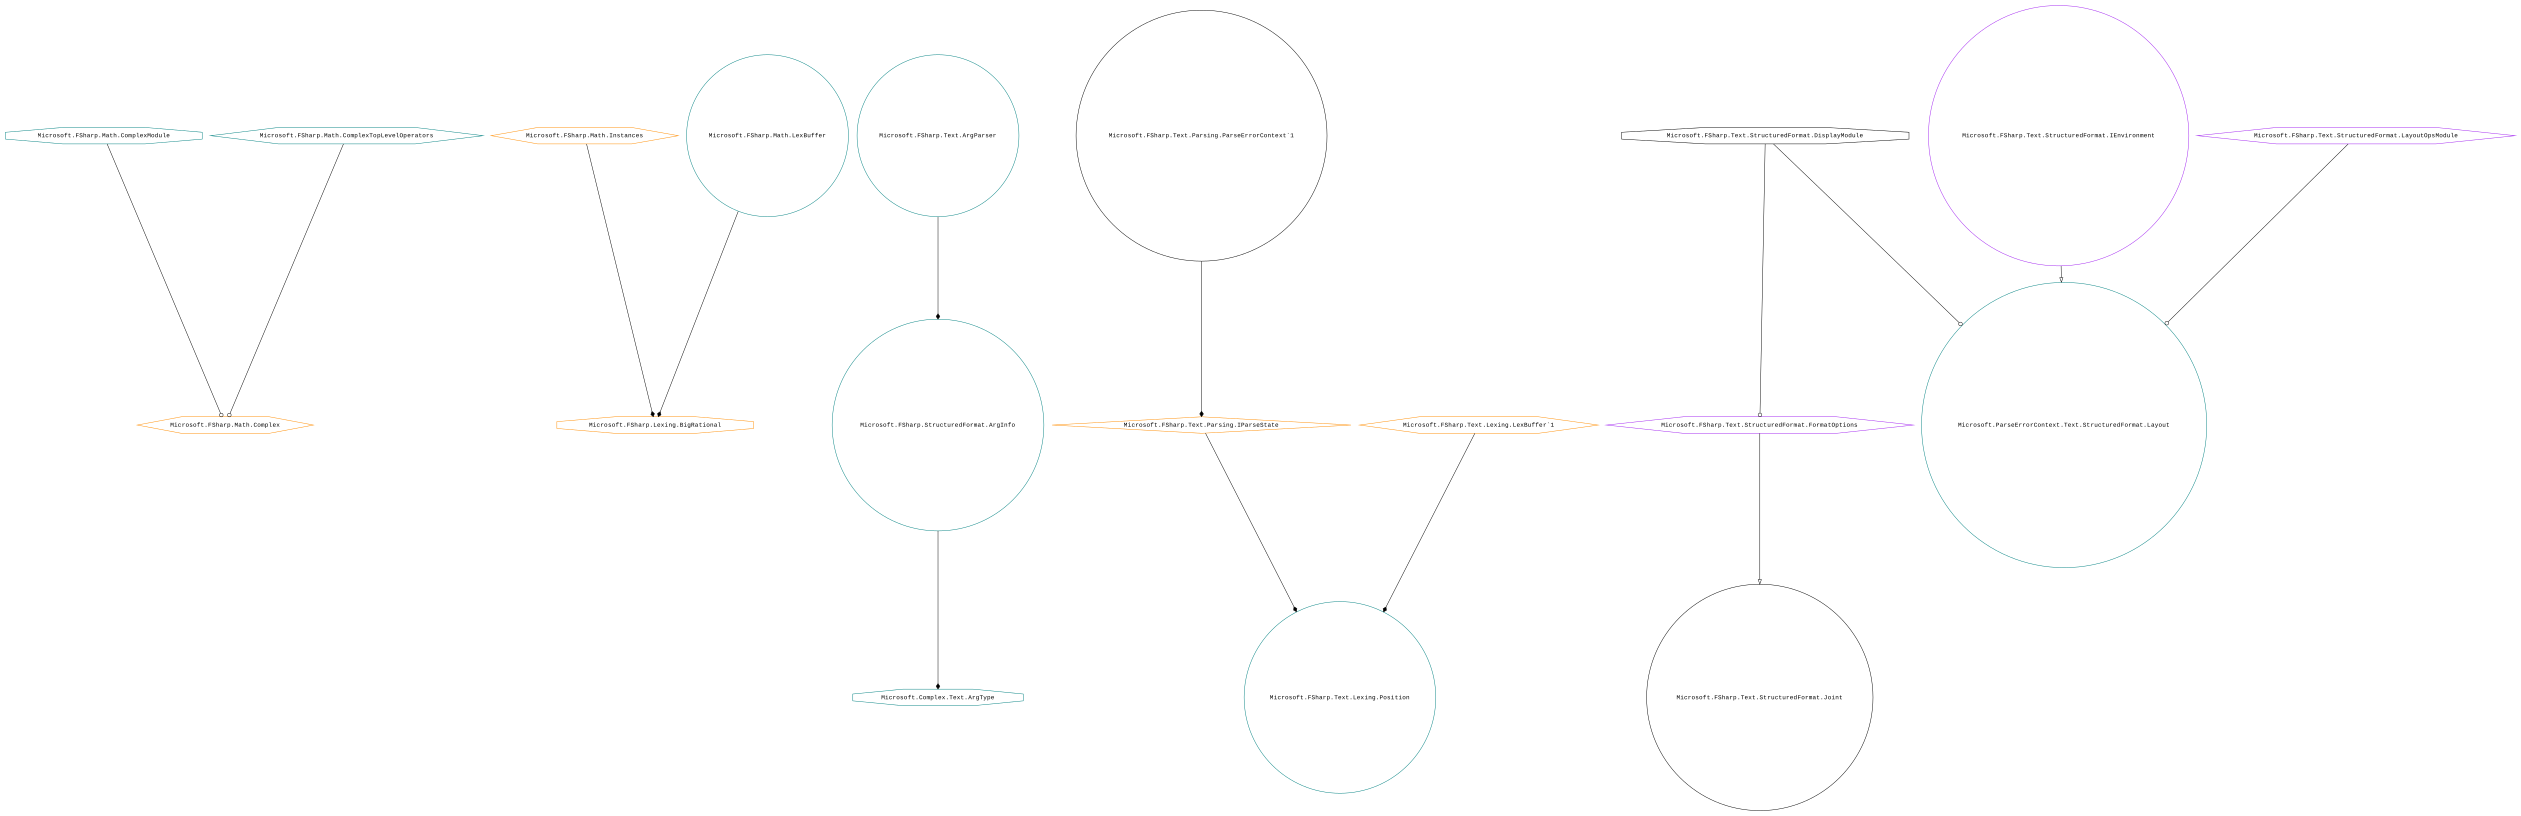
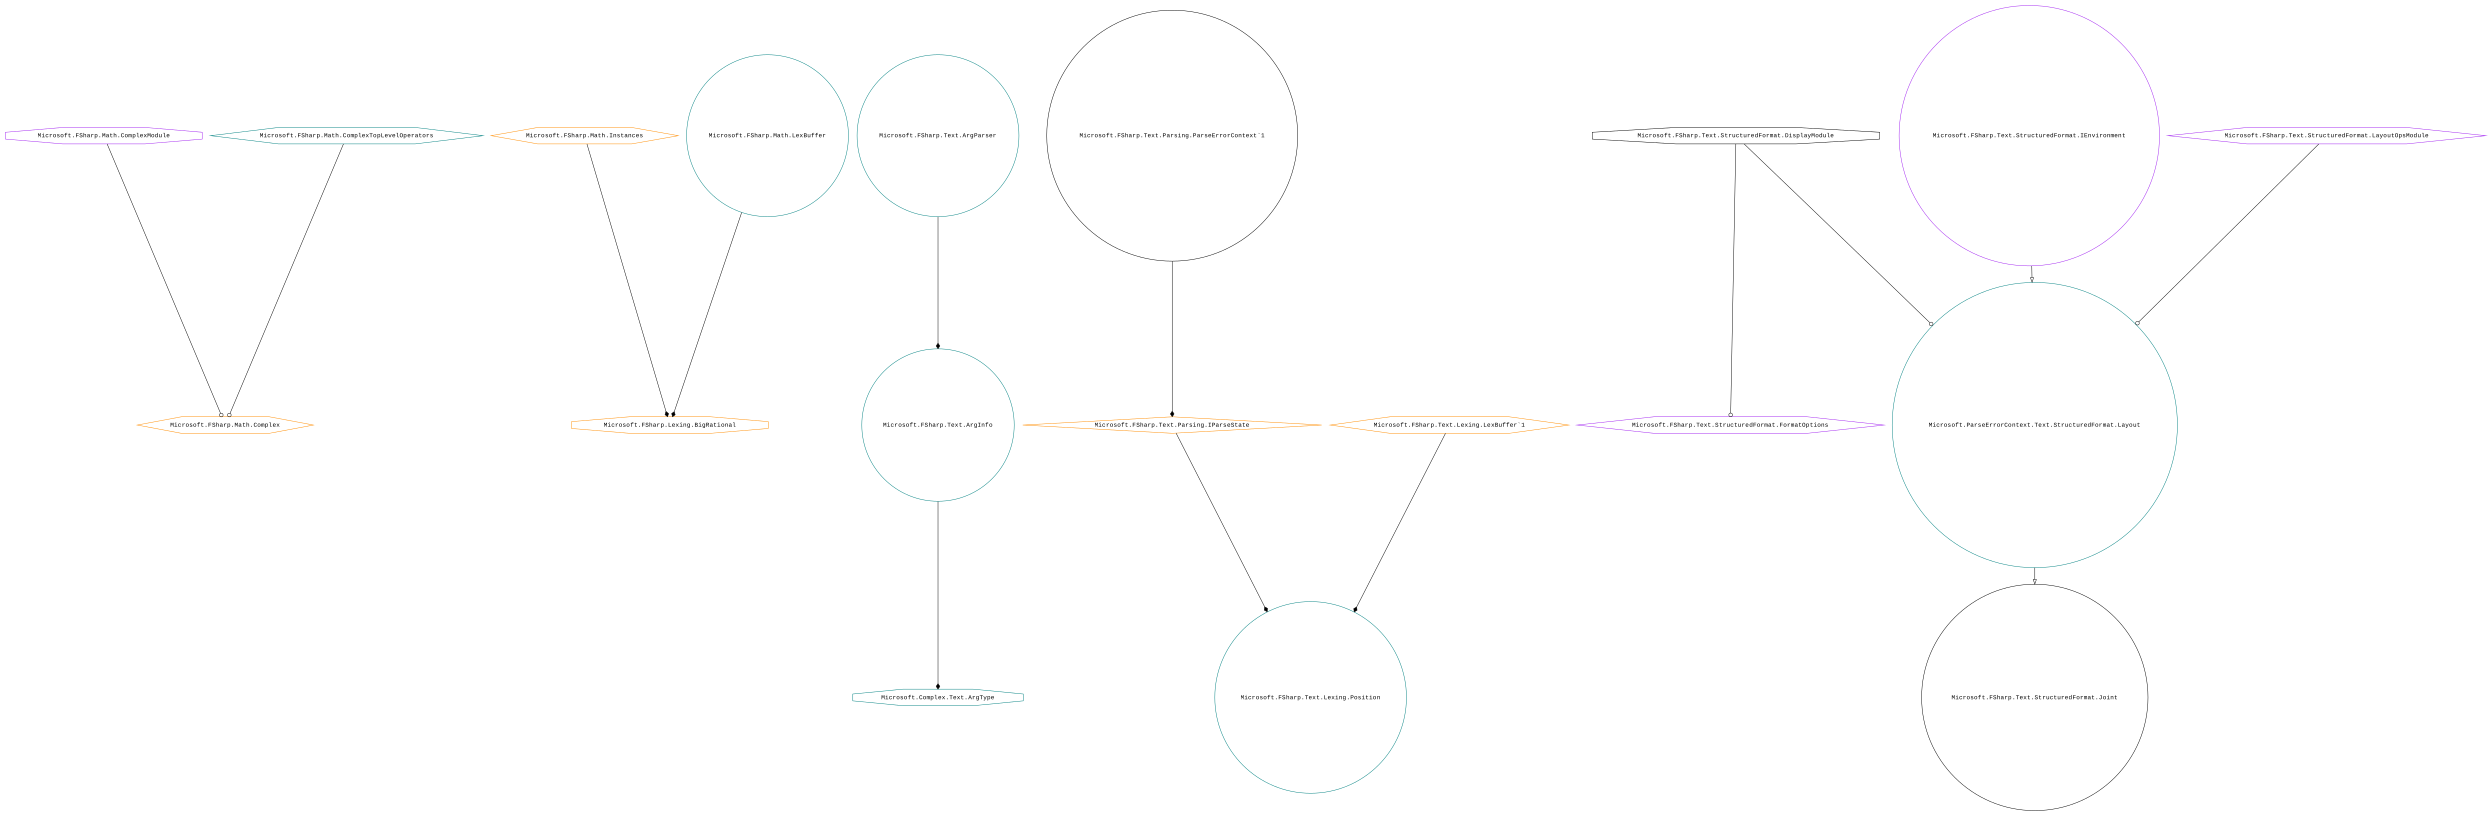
(104, 136) -> (104, 136)
(938, 425) -> (938, 425)
(1760, 506) -> (2035, 574)
